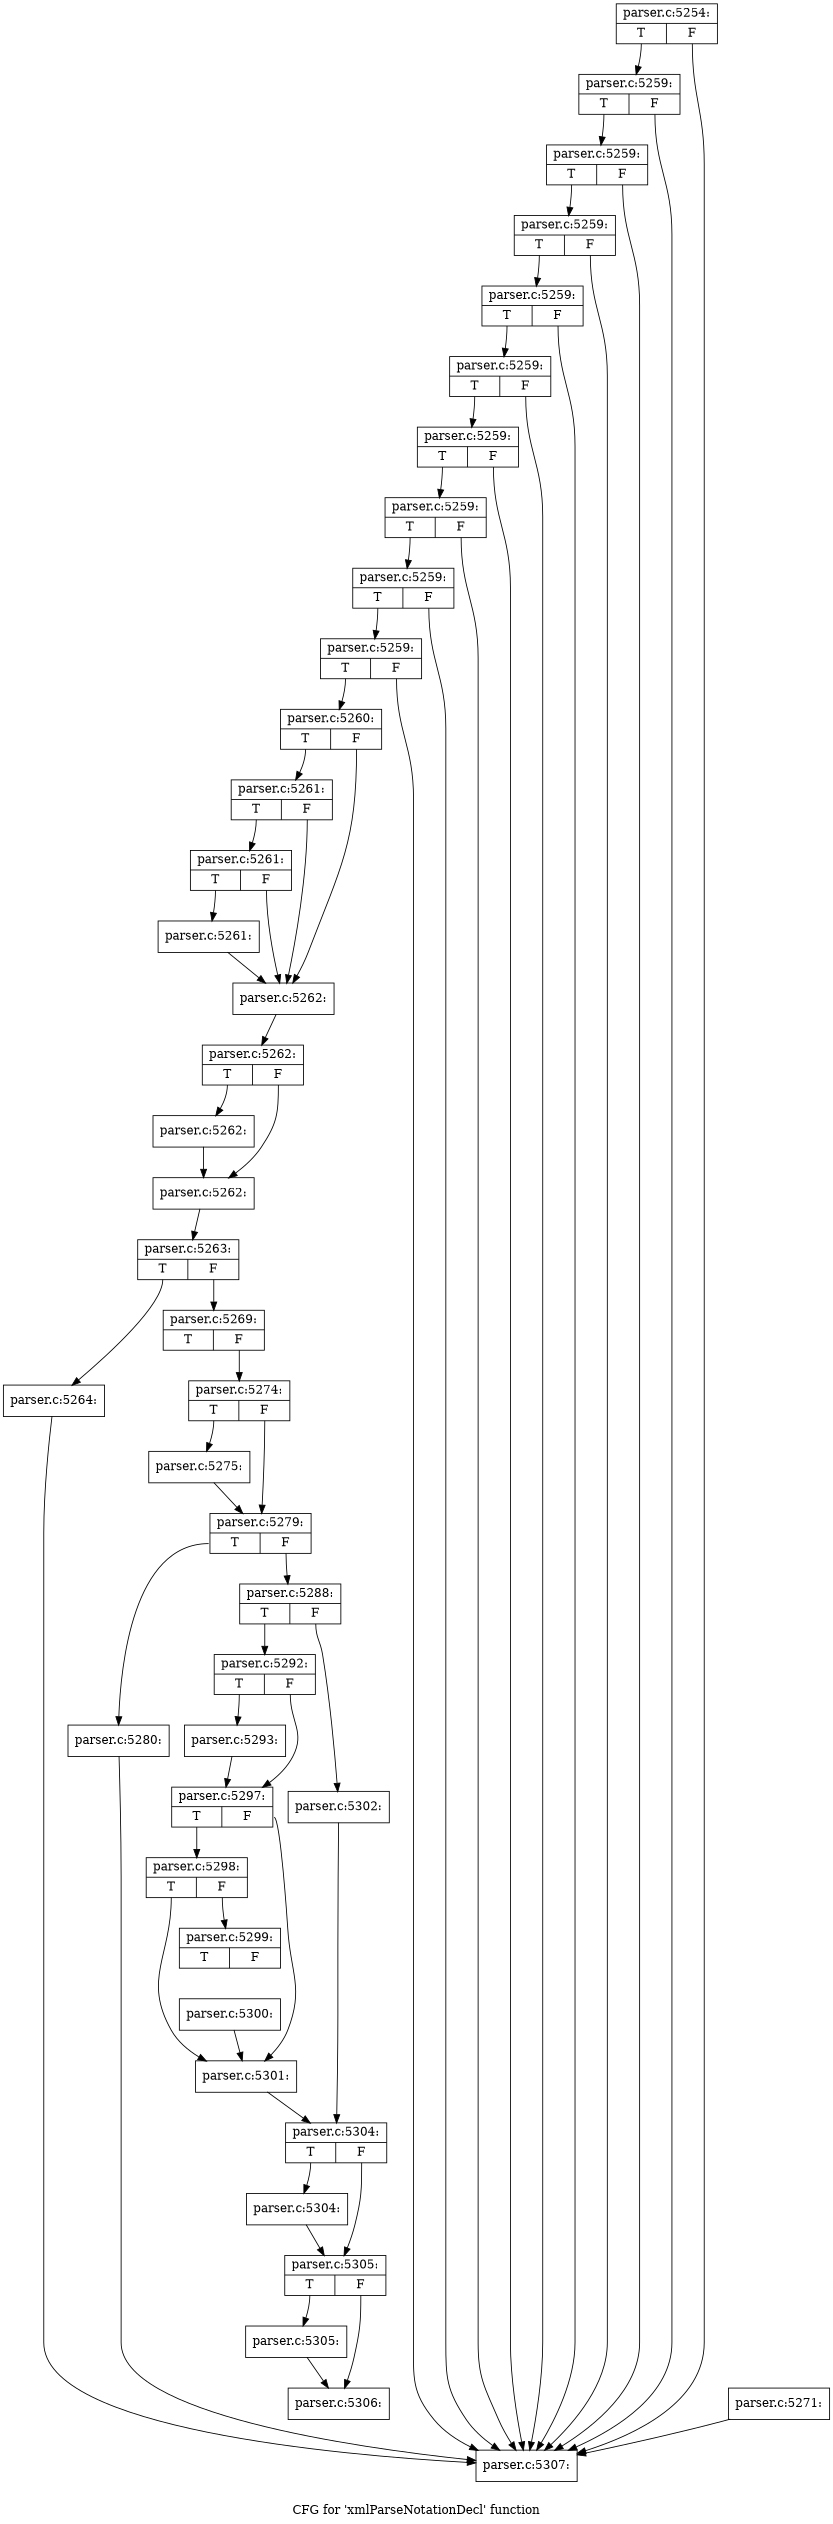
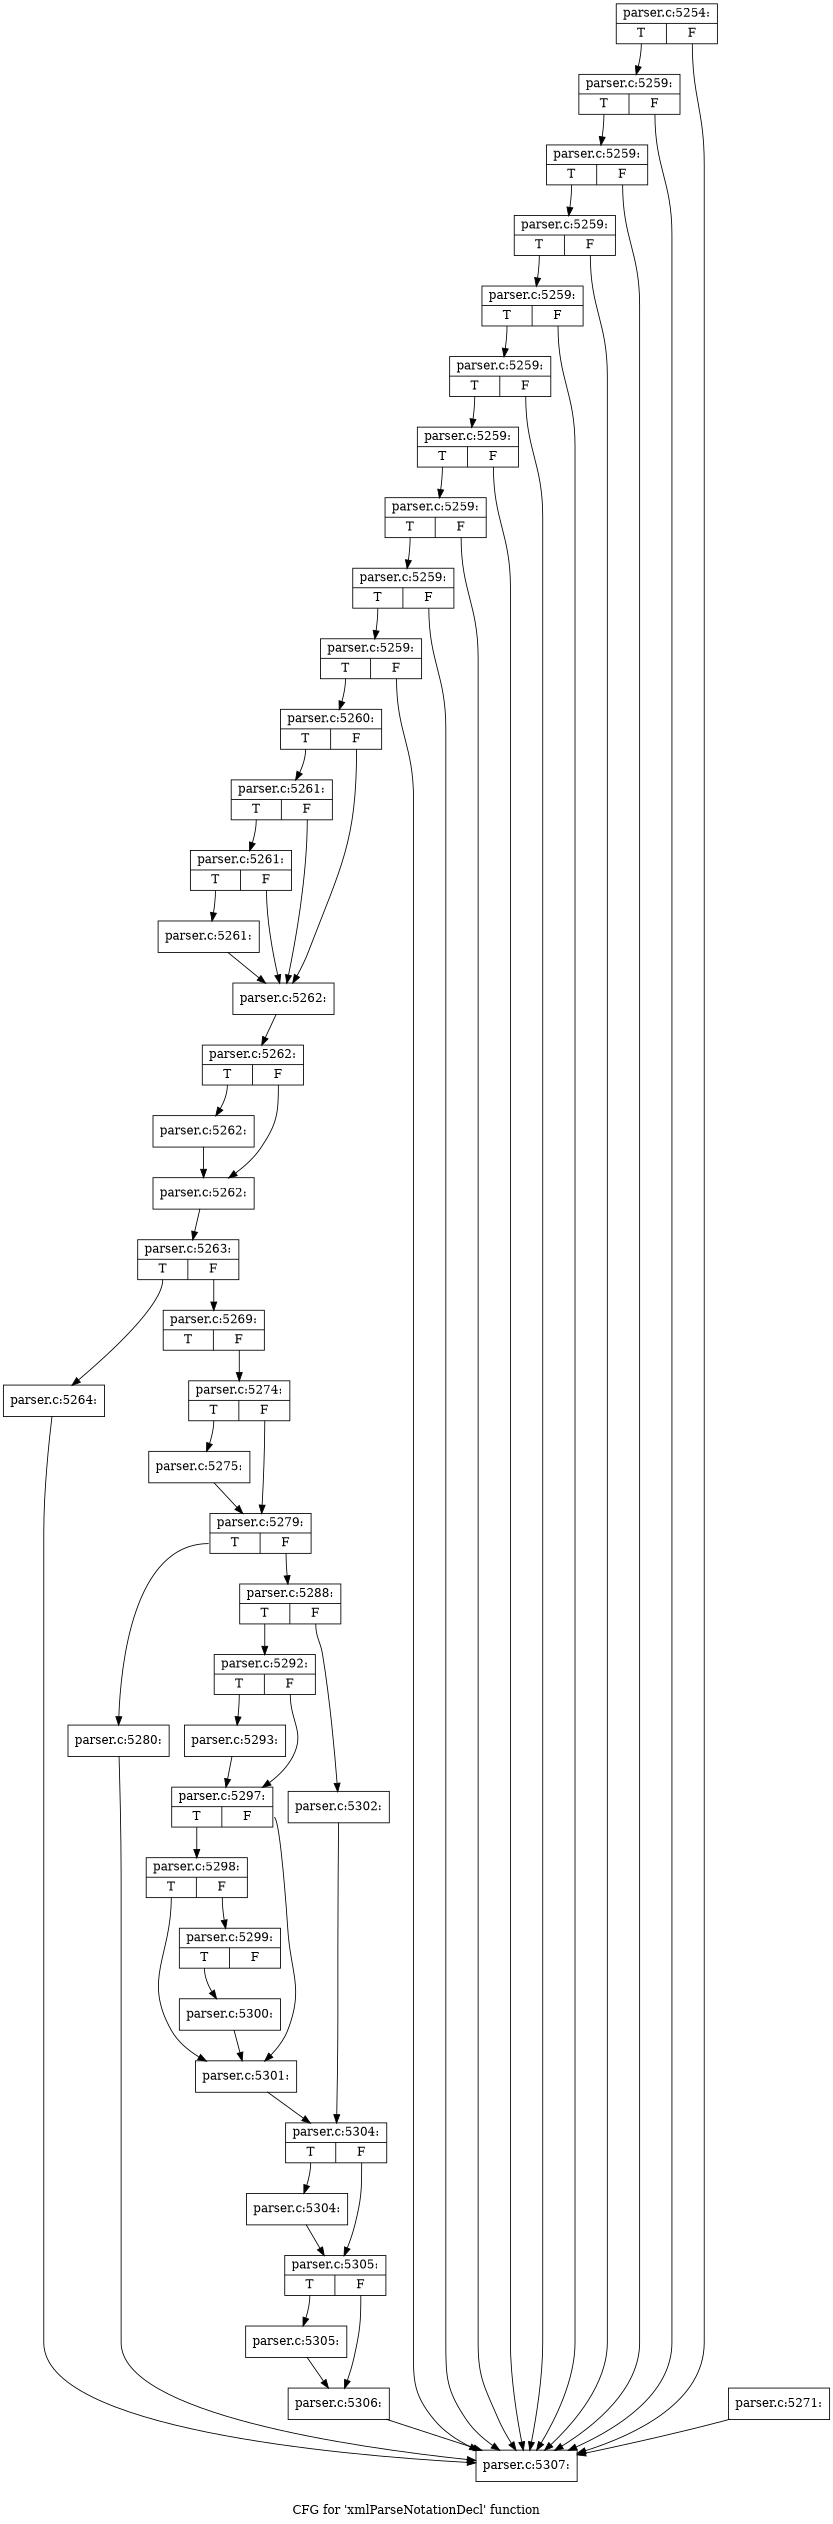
none -> (207, 1980)
none -> (430, 2433)
